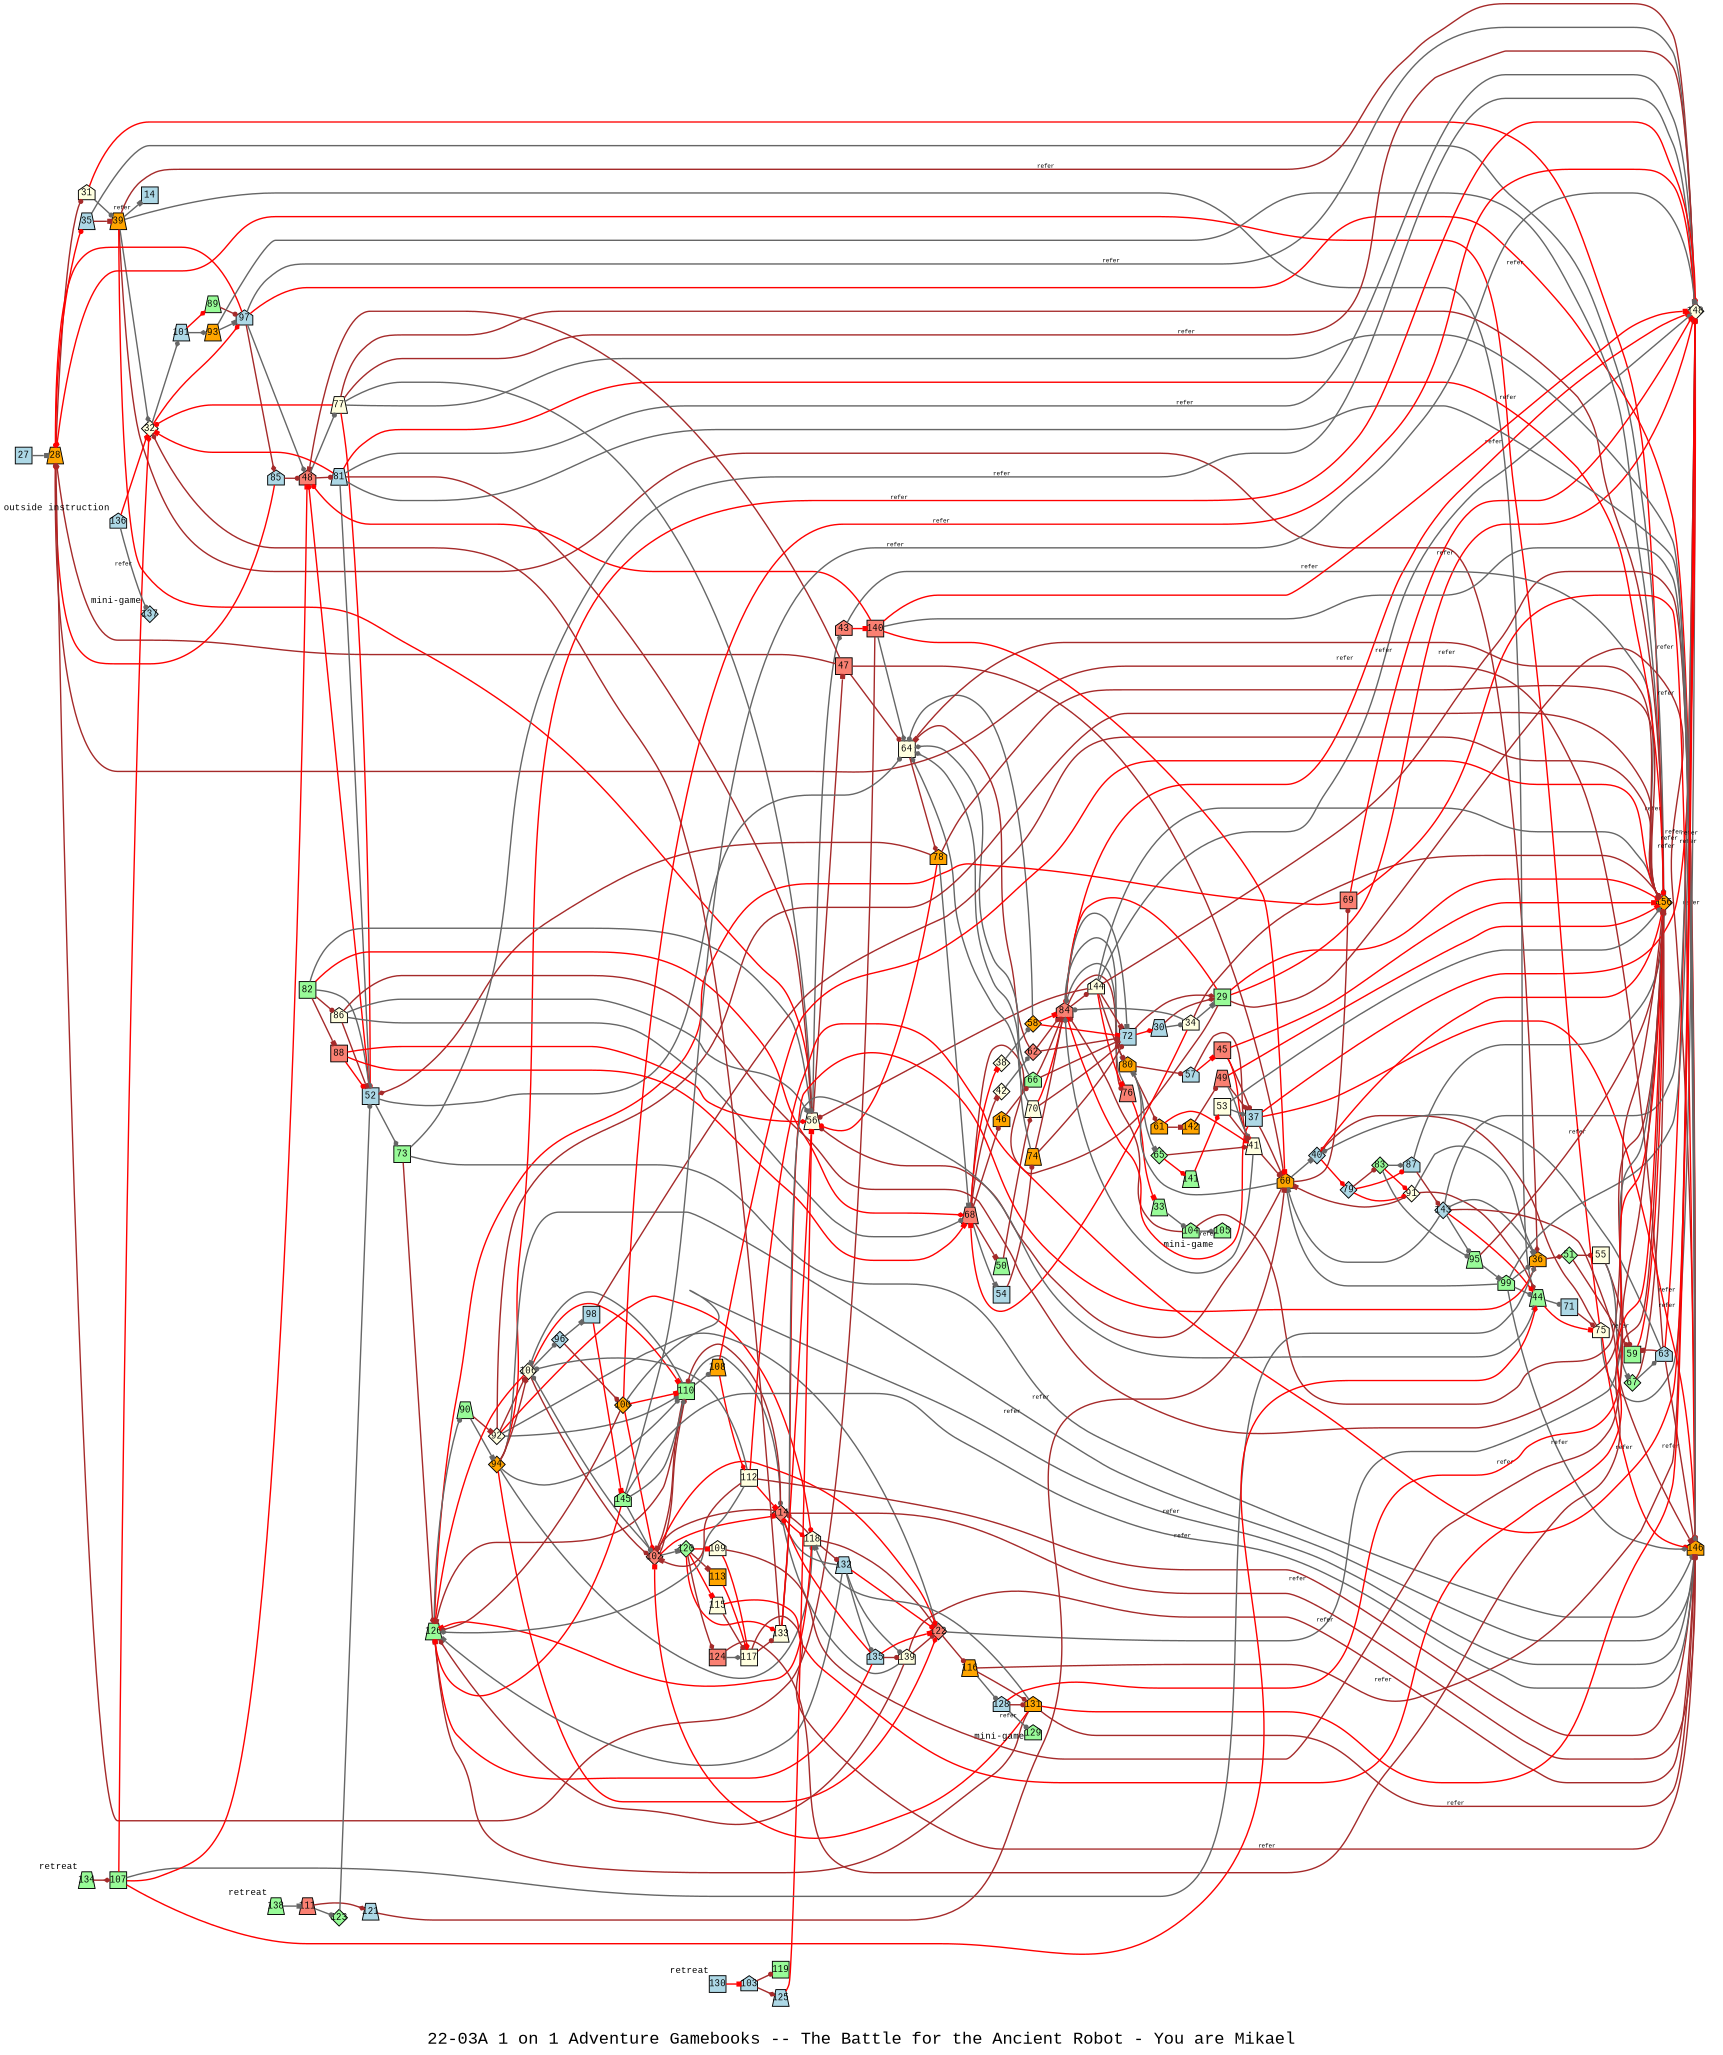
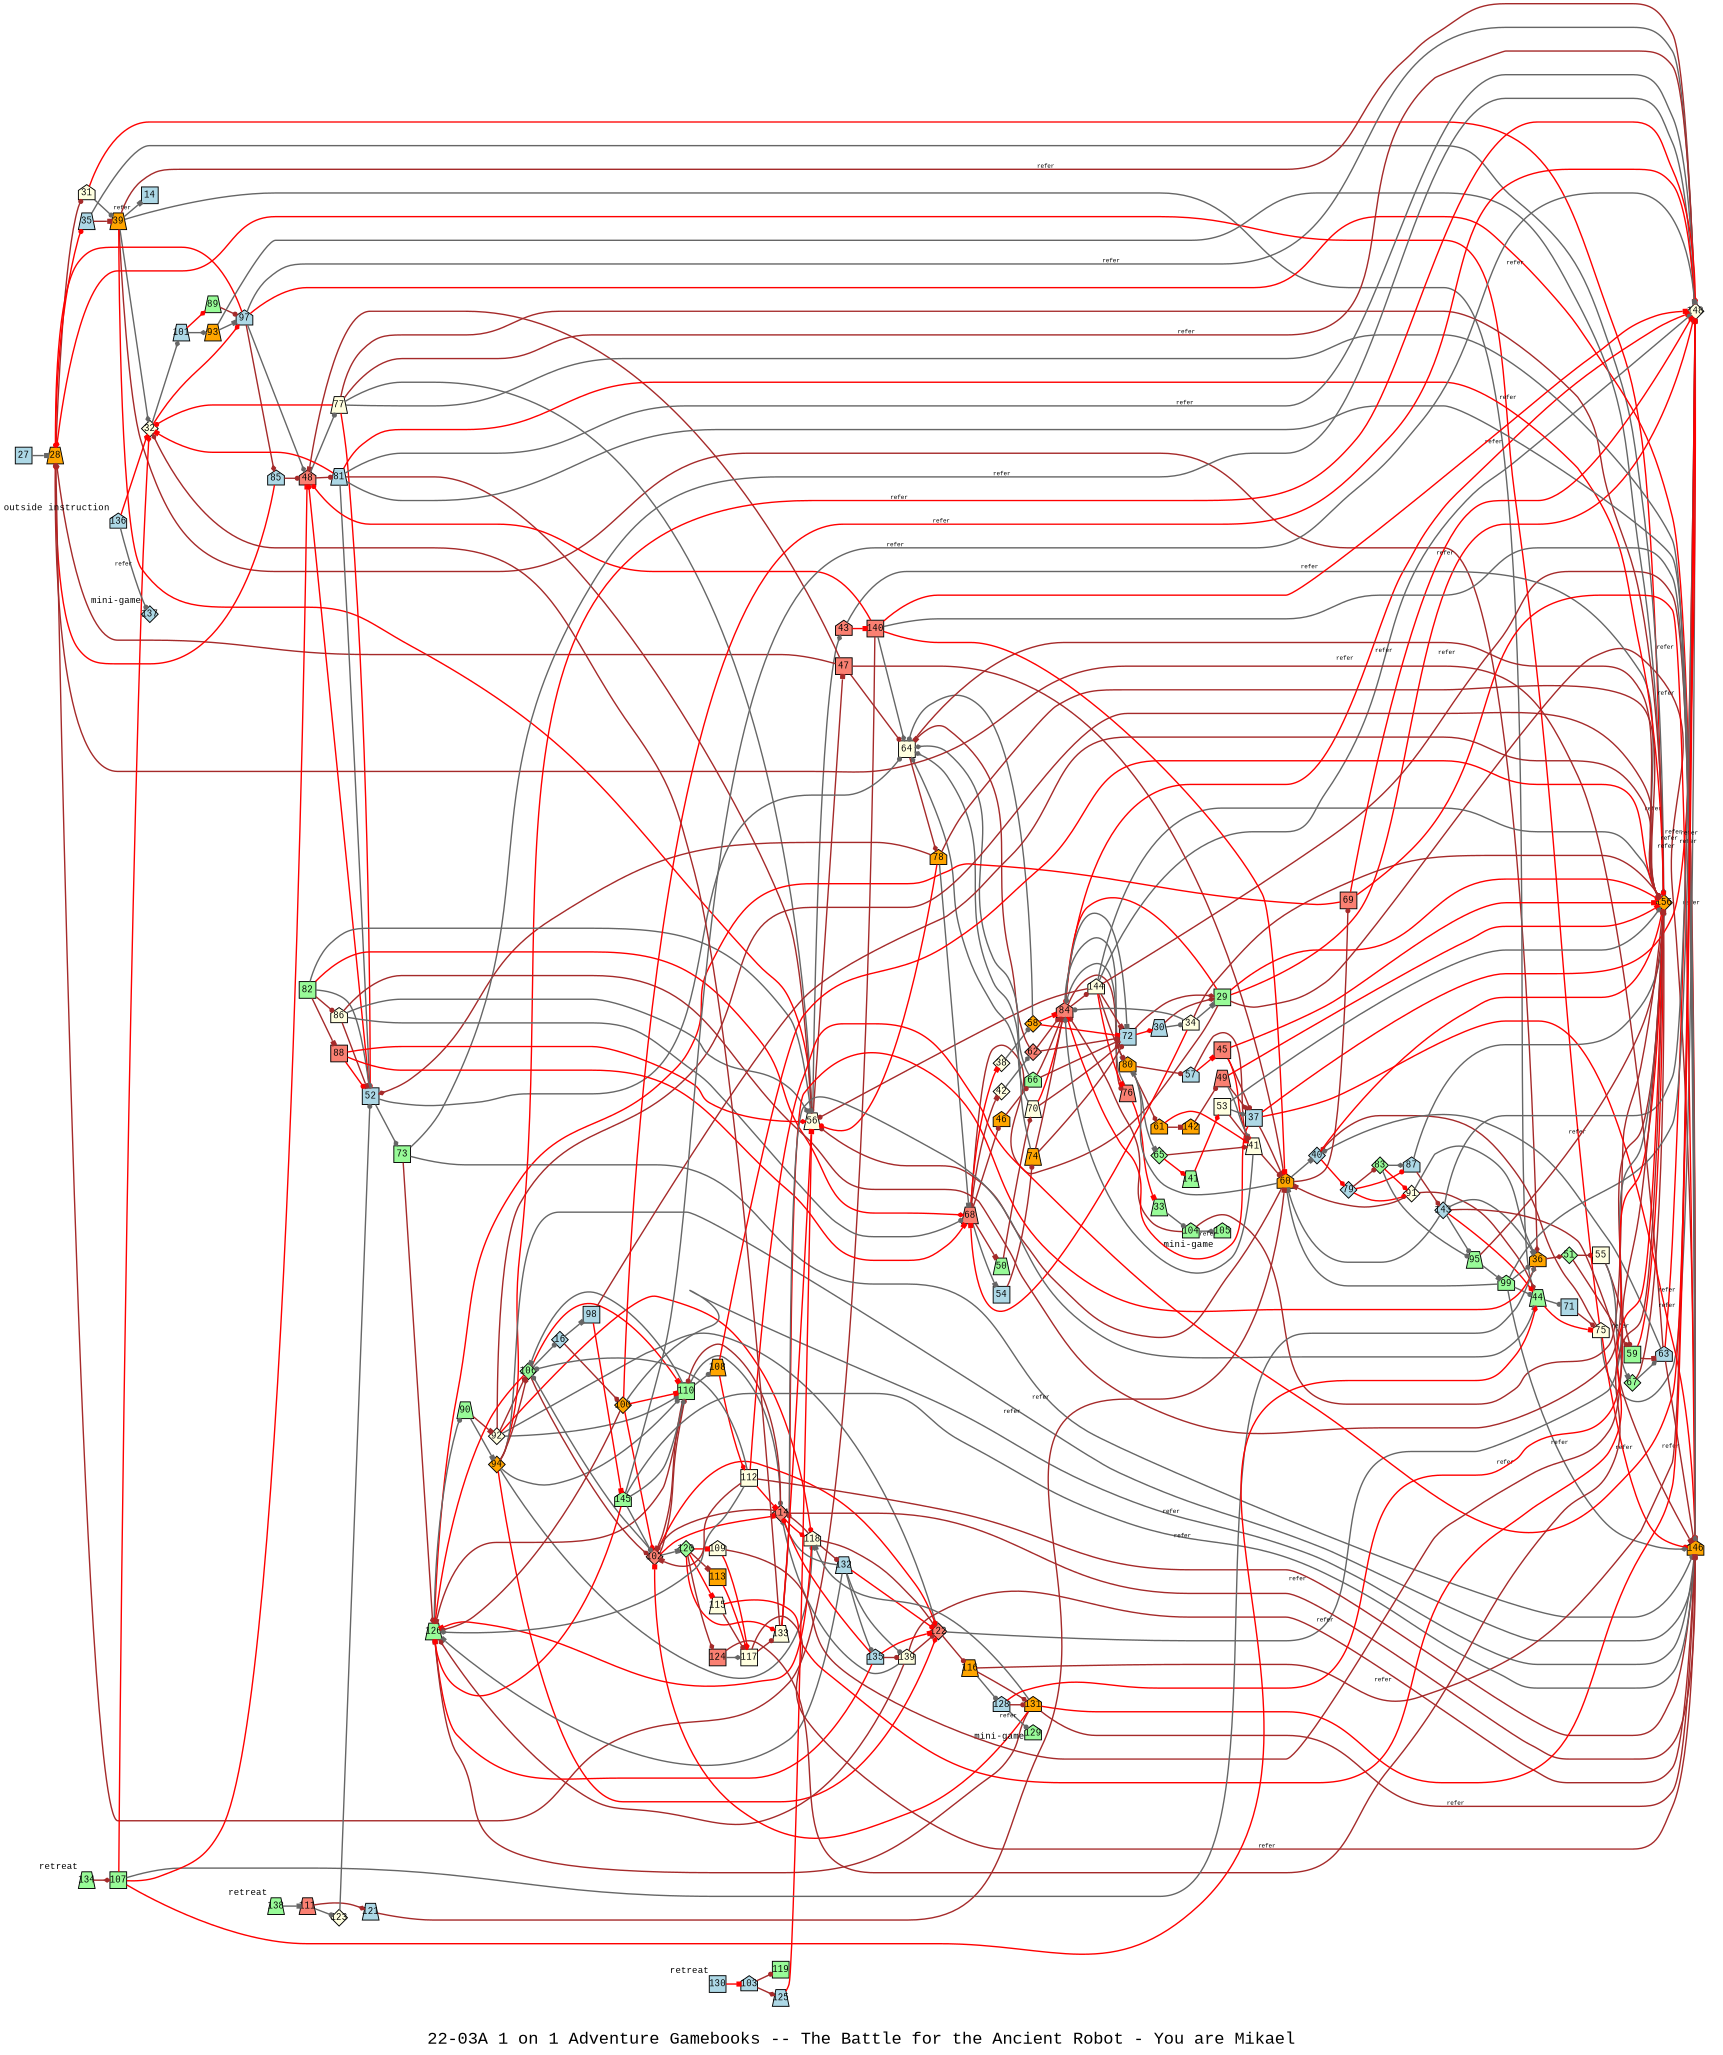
(560, 1340) -> (560, 1340)
(1651, 1350) -> (1646, 1359)
(528, 1371) -> (528, 1371)
(339, 1918) -> (339, 1918)
